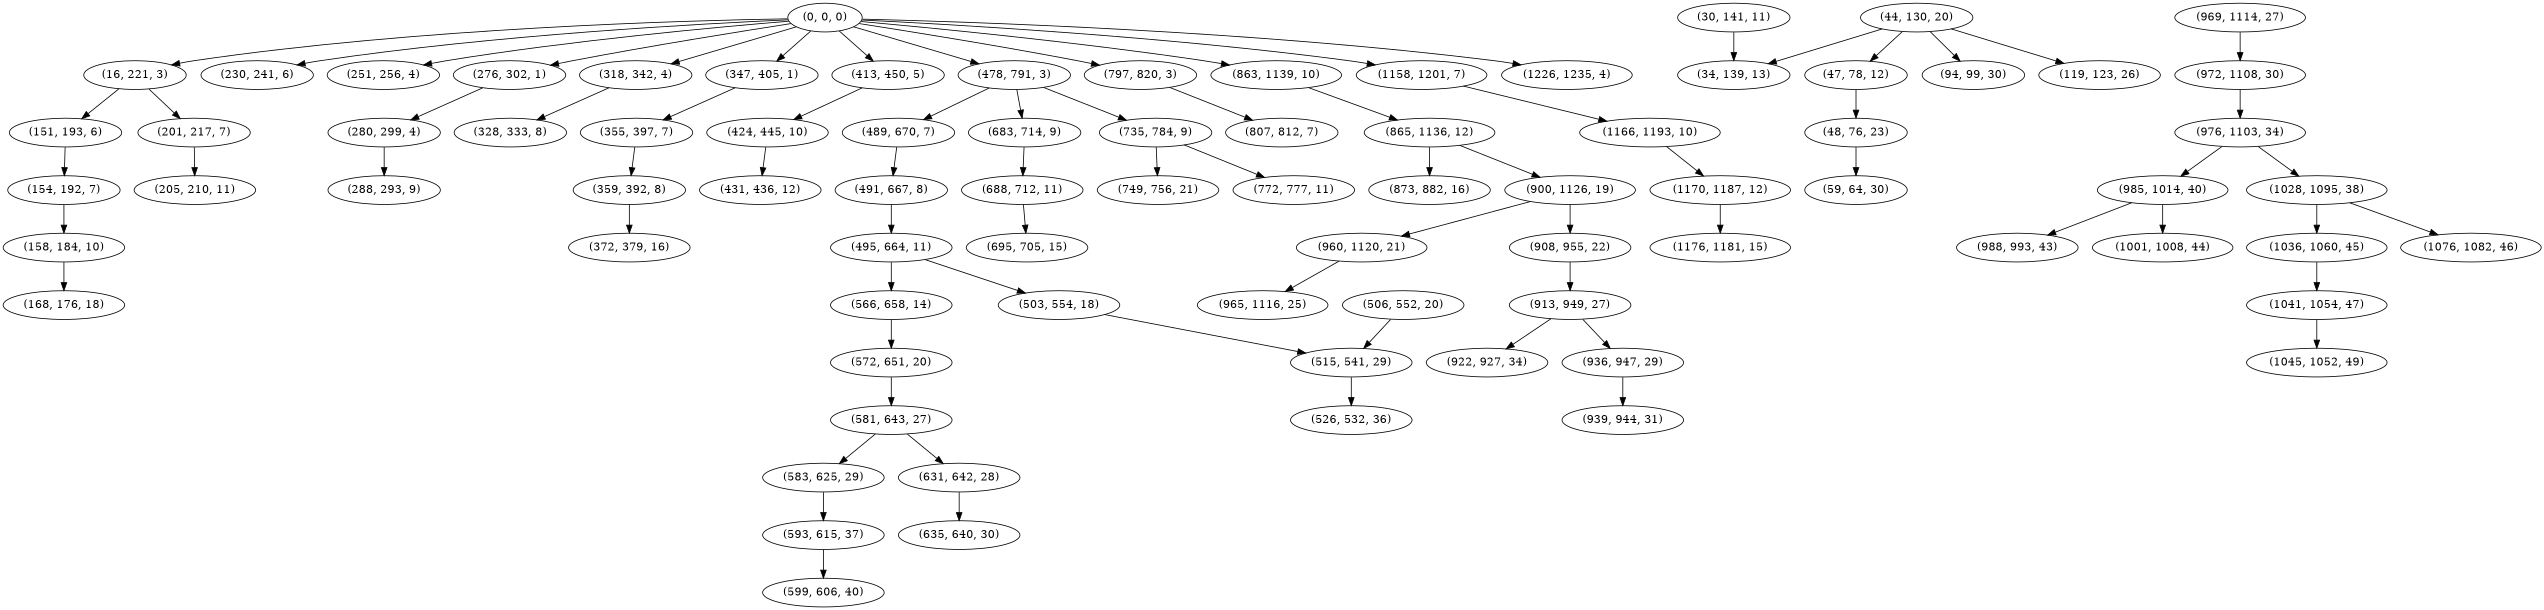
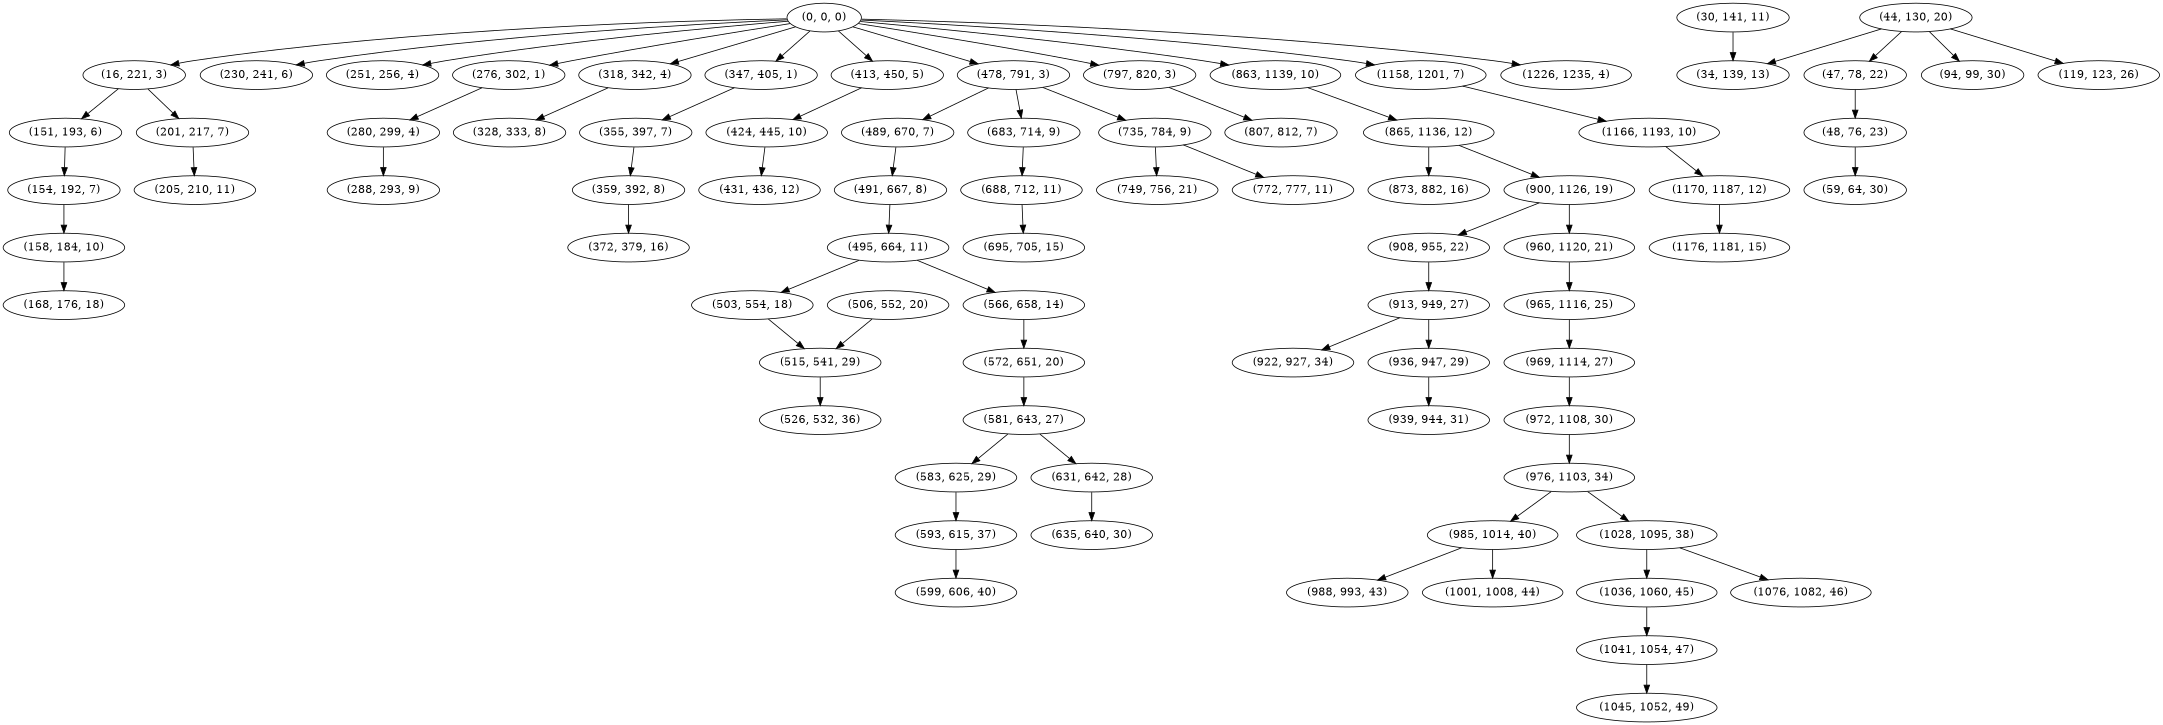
(1856, 75) -> (1855, 75)
none -> (1569, 330)
